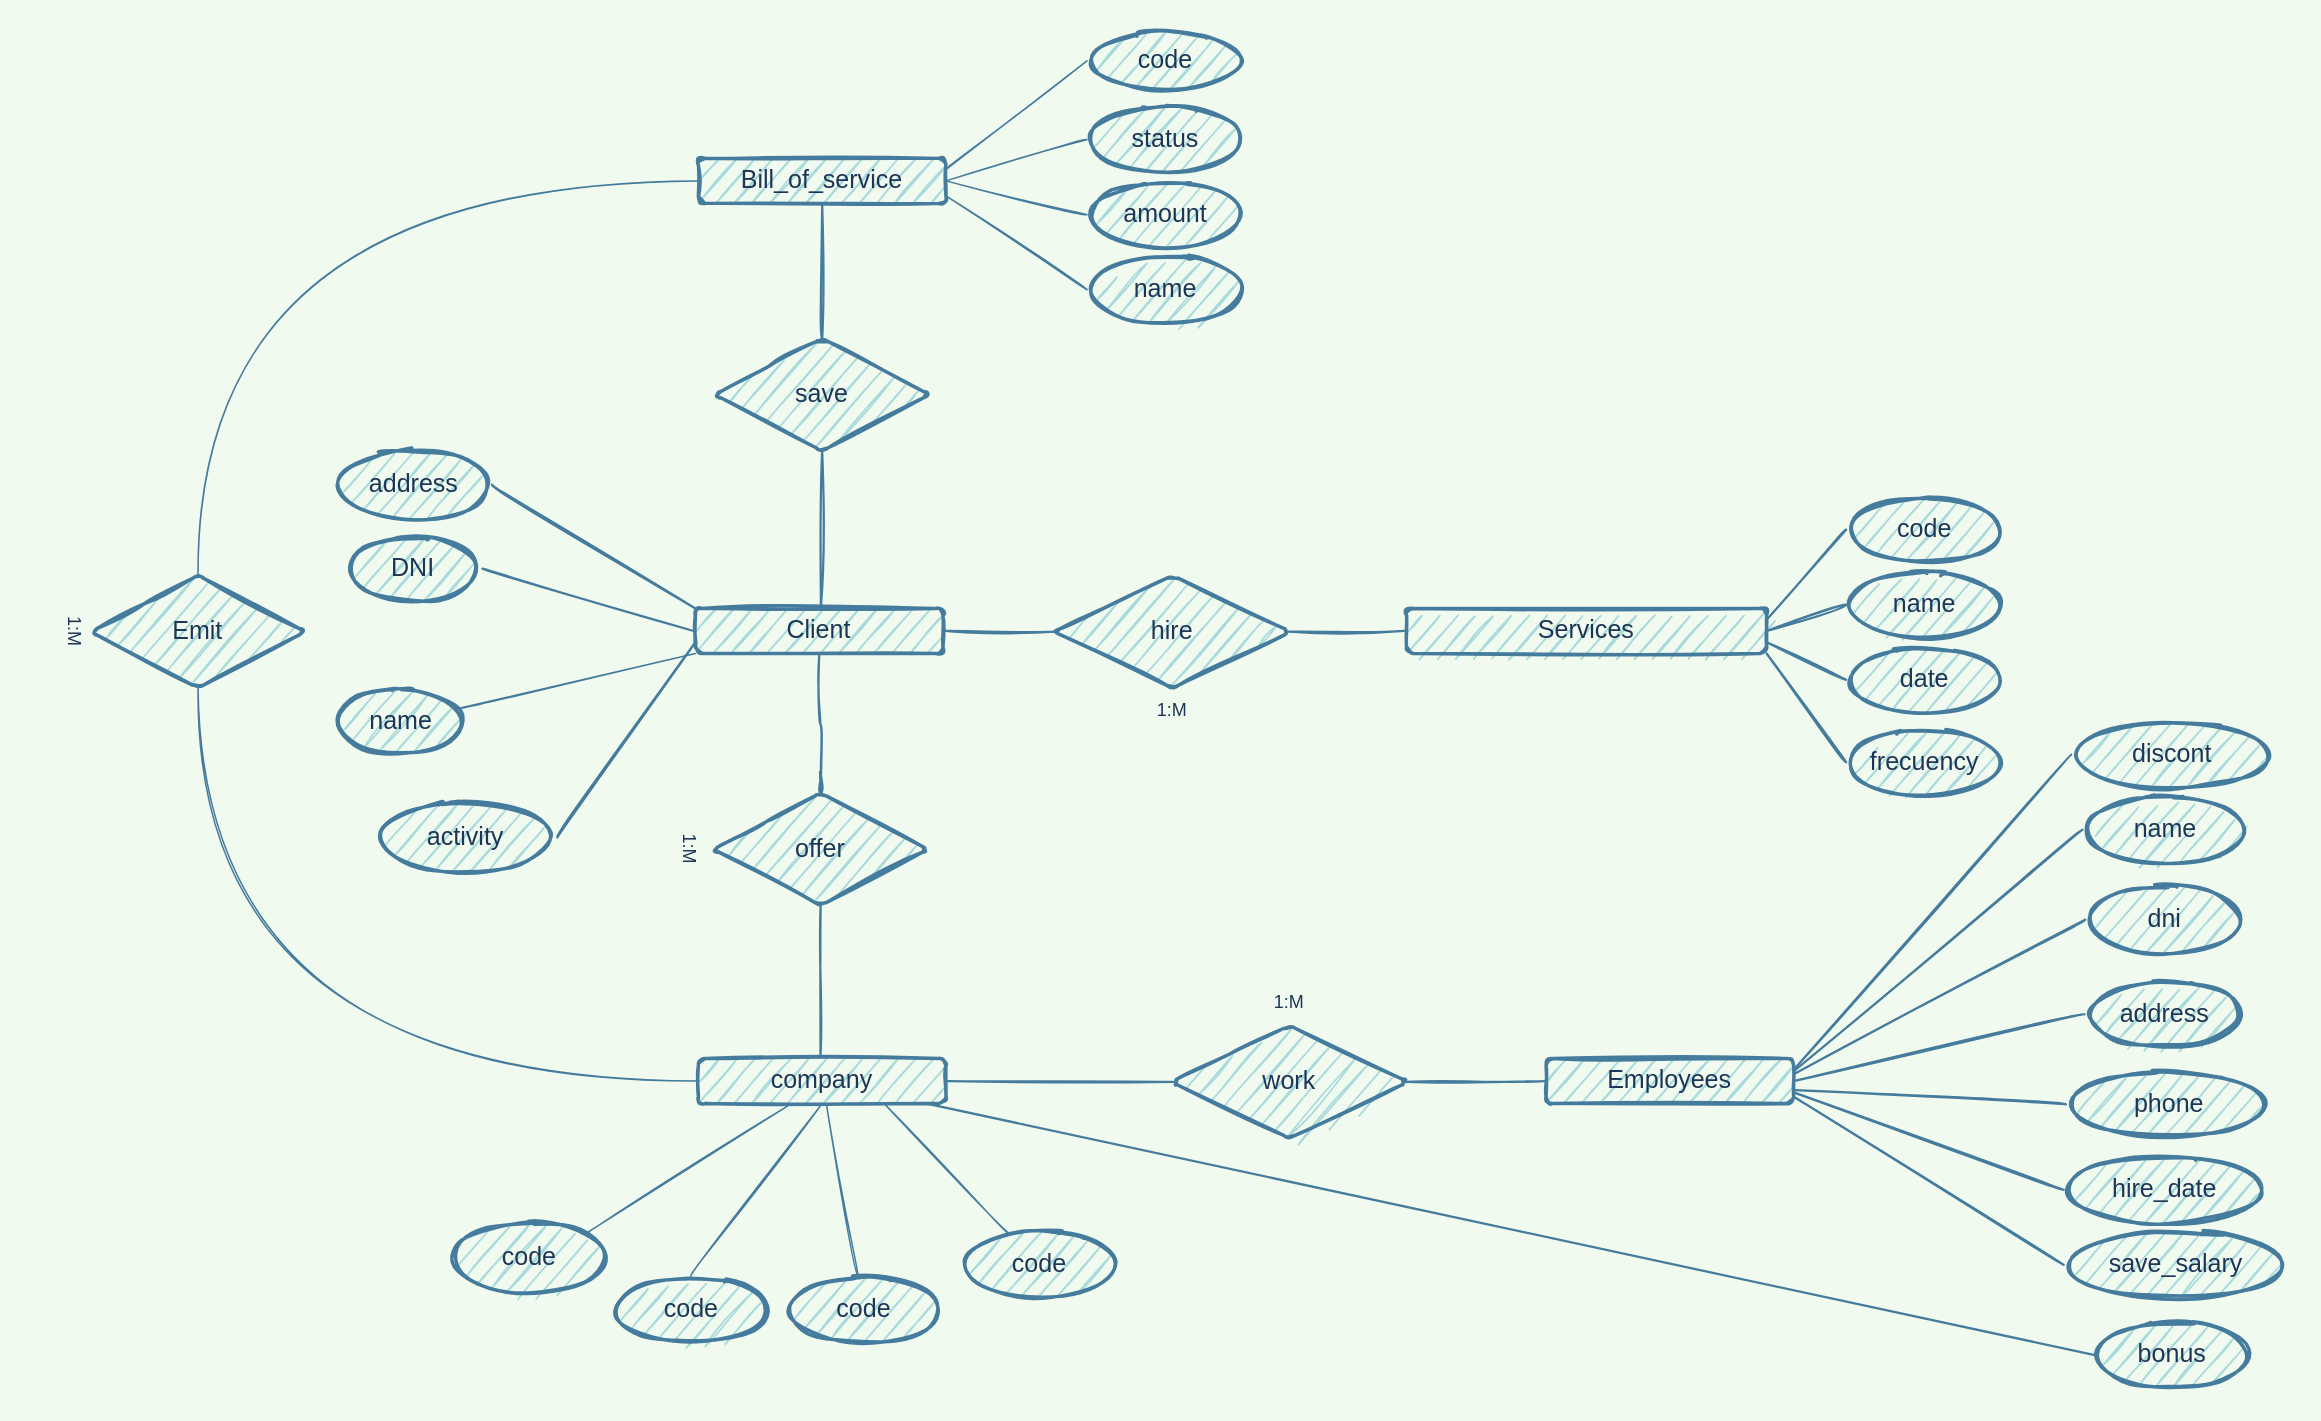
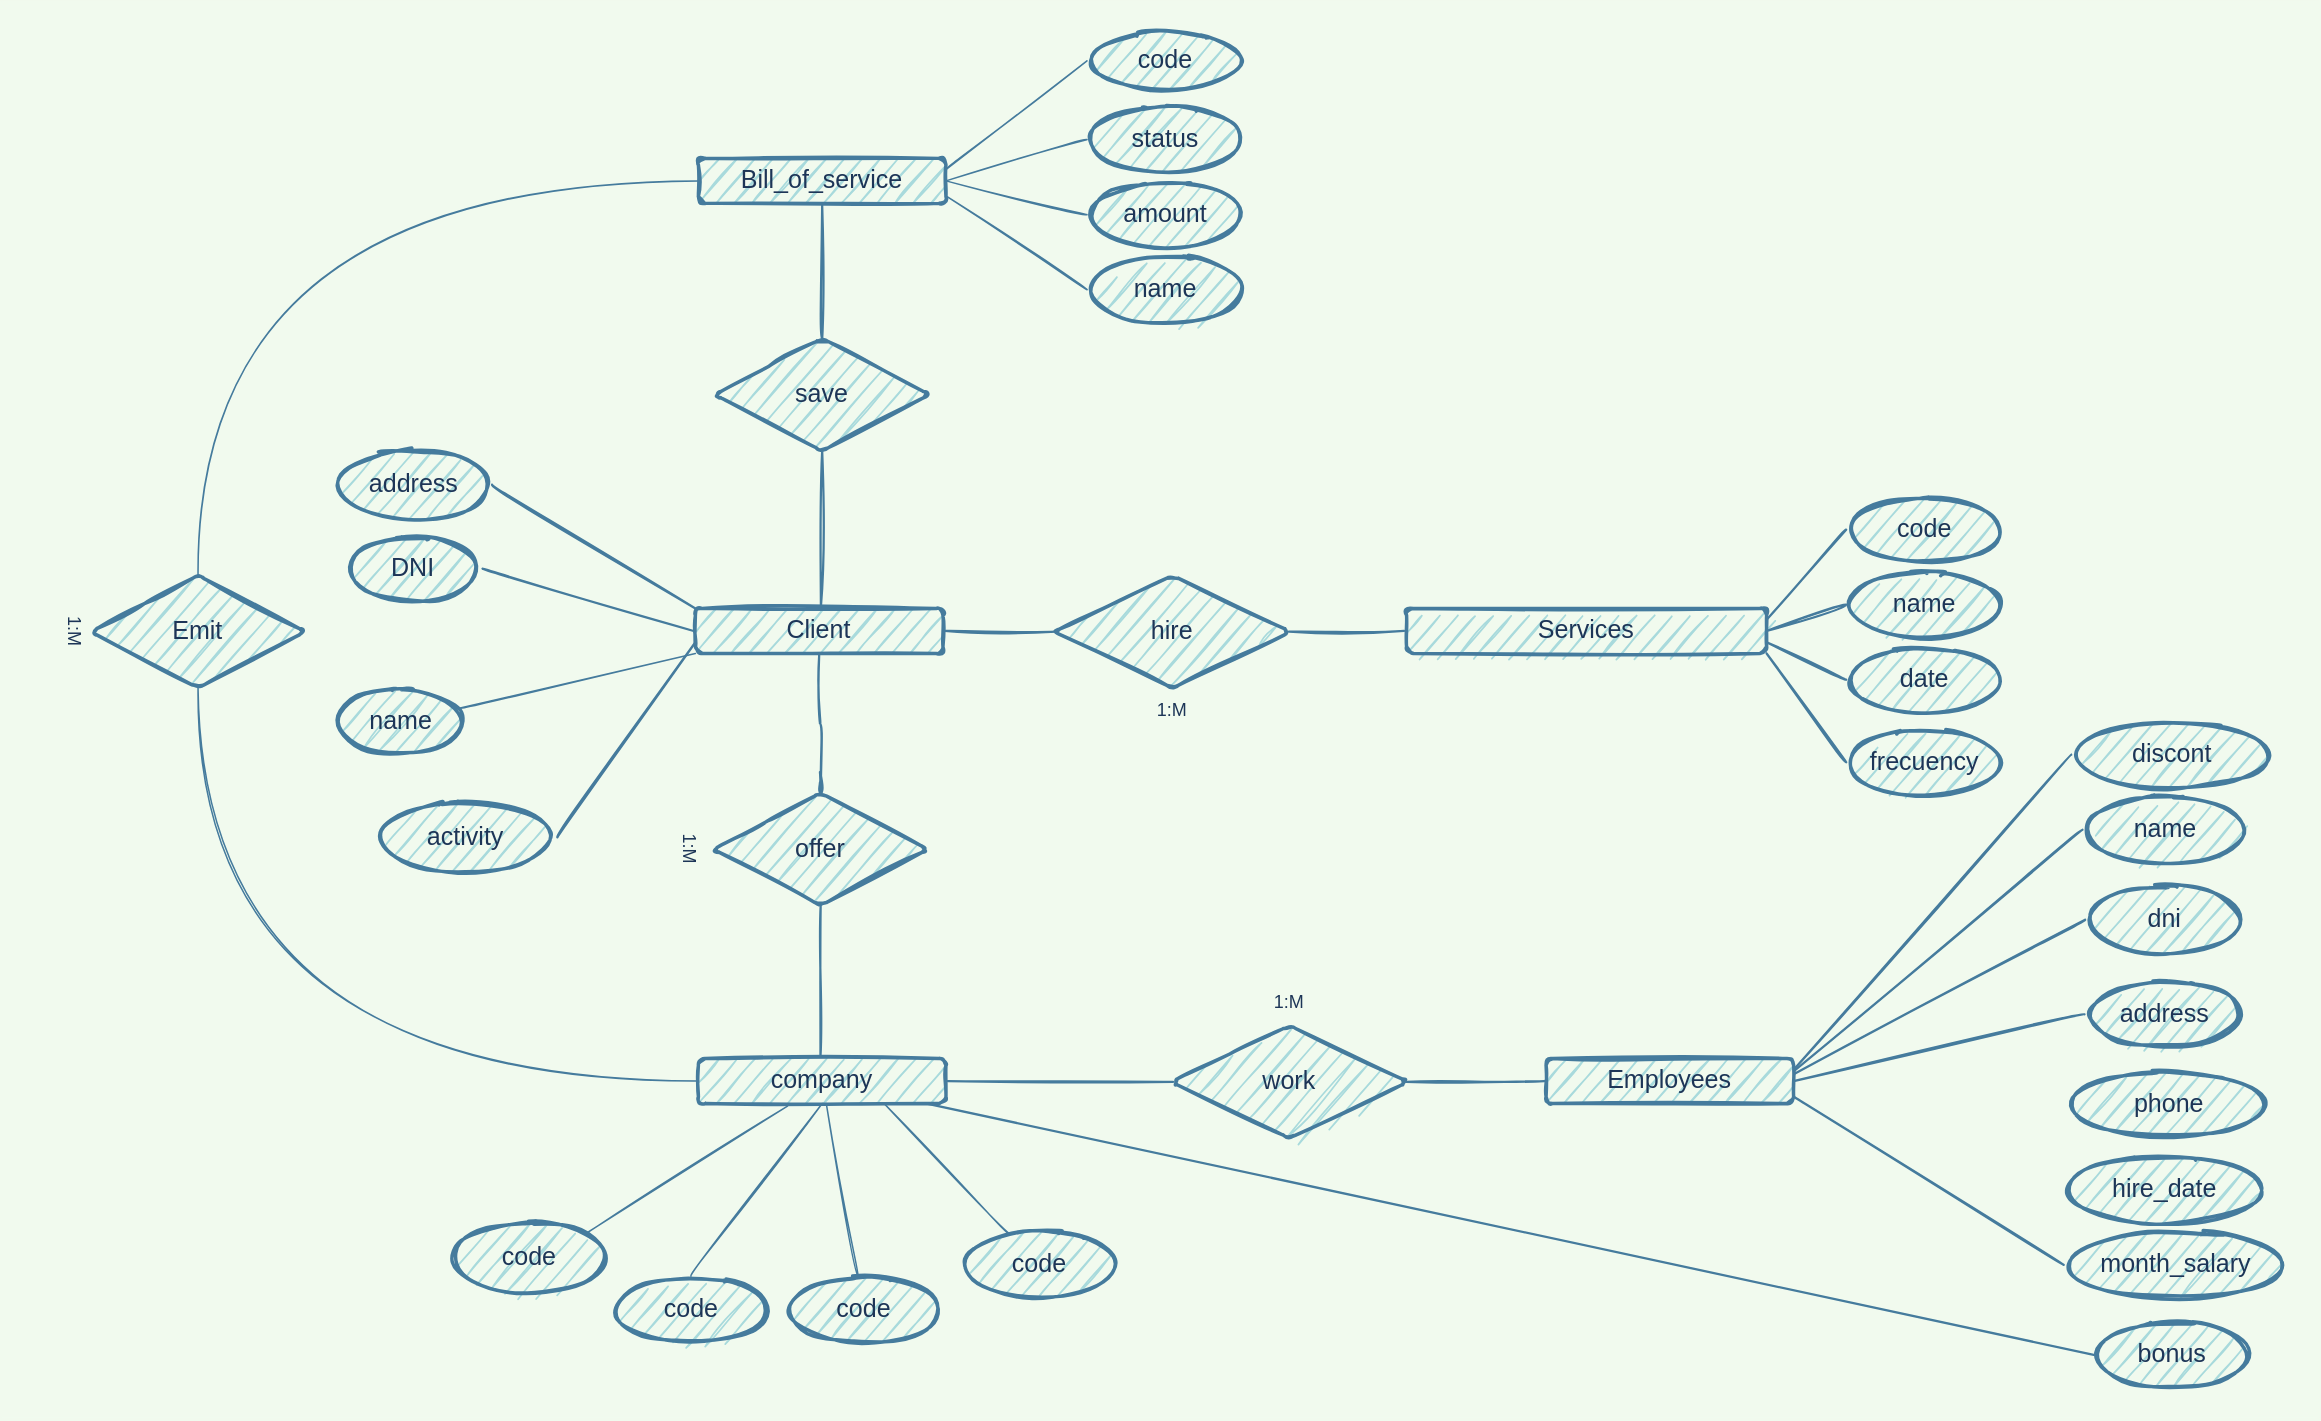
(1929, 1097) -> none
(1927, 1140) -> none
(2176, 1265) -> (2176, 1265)
